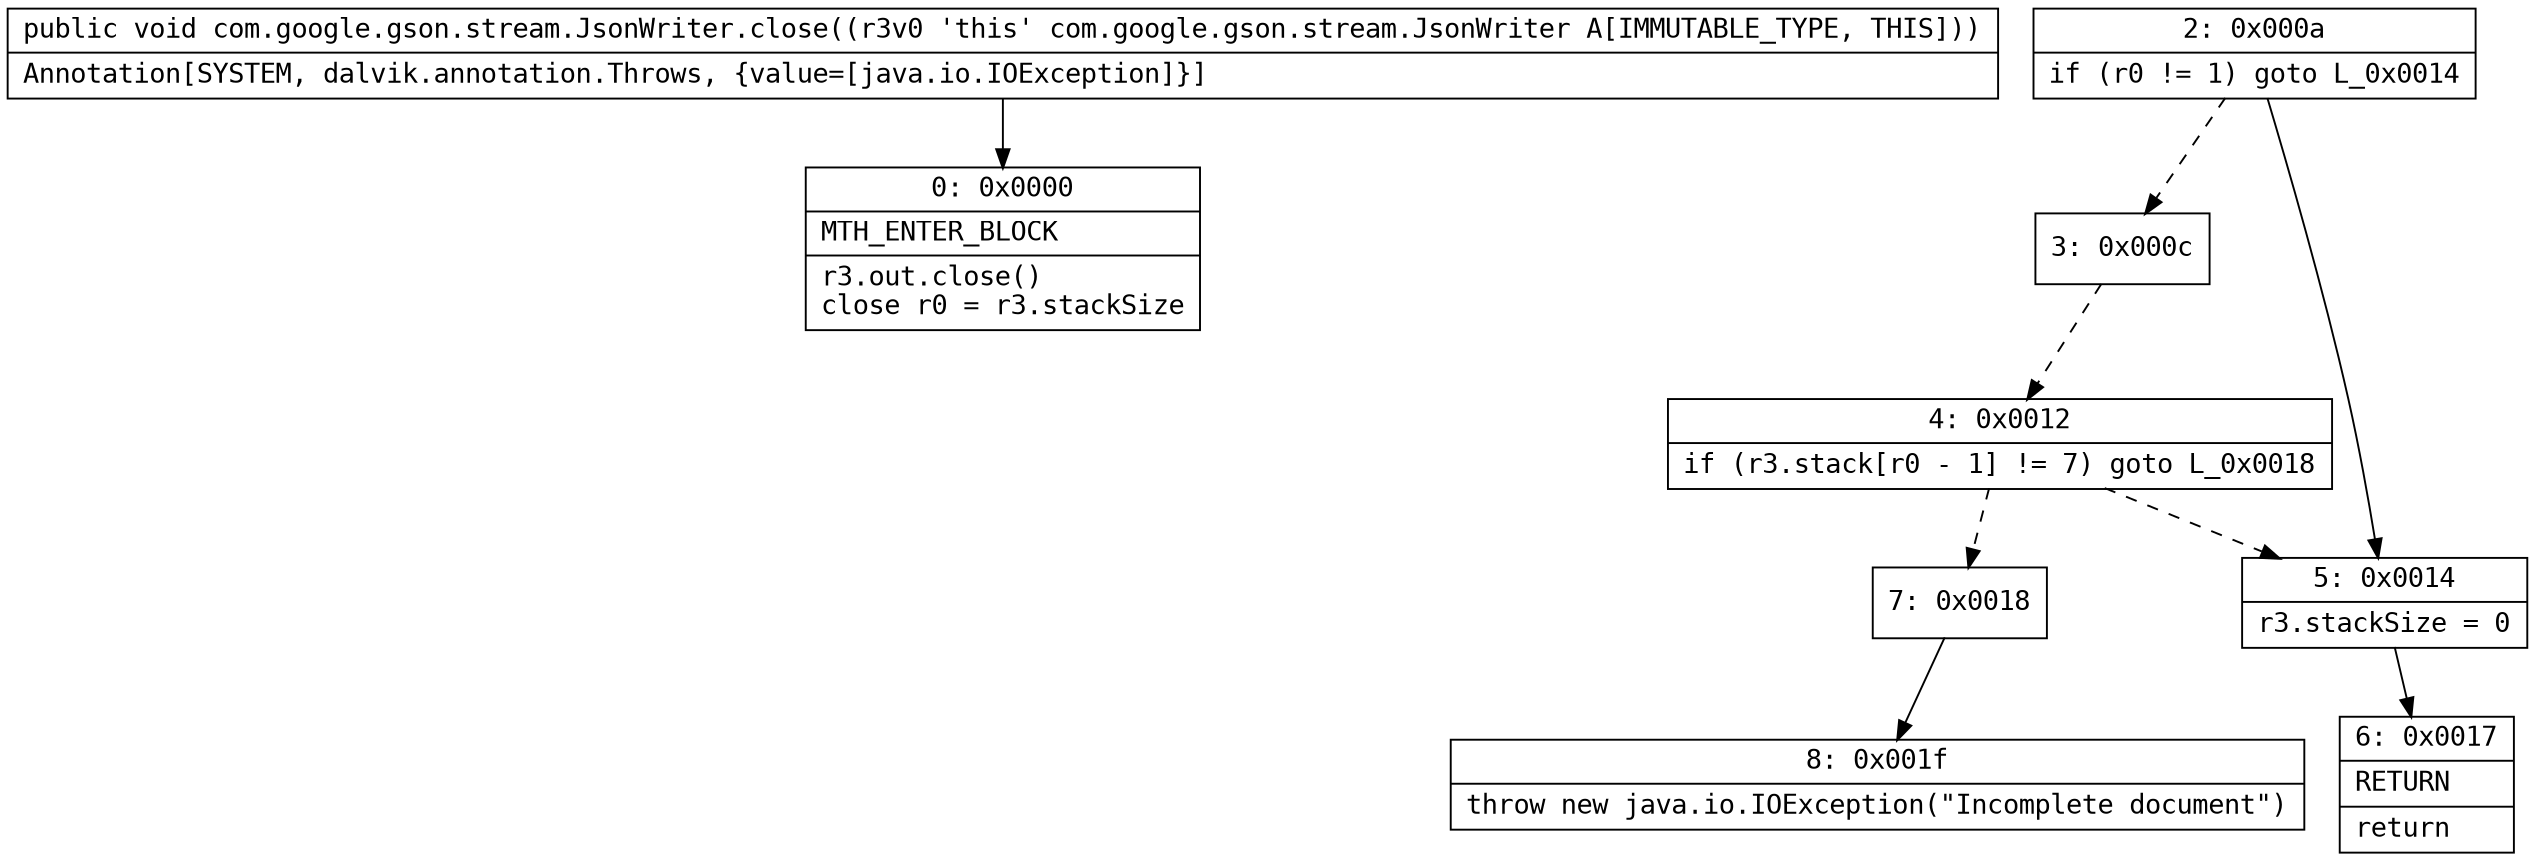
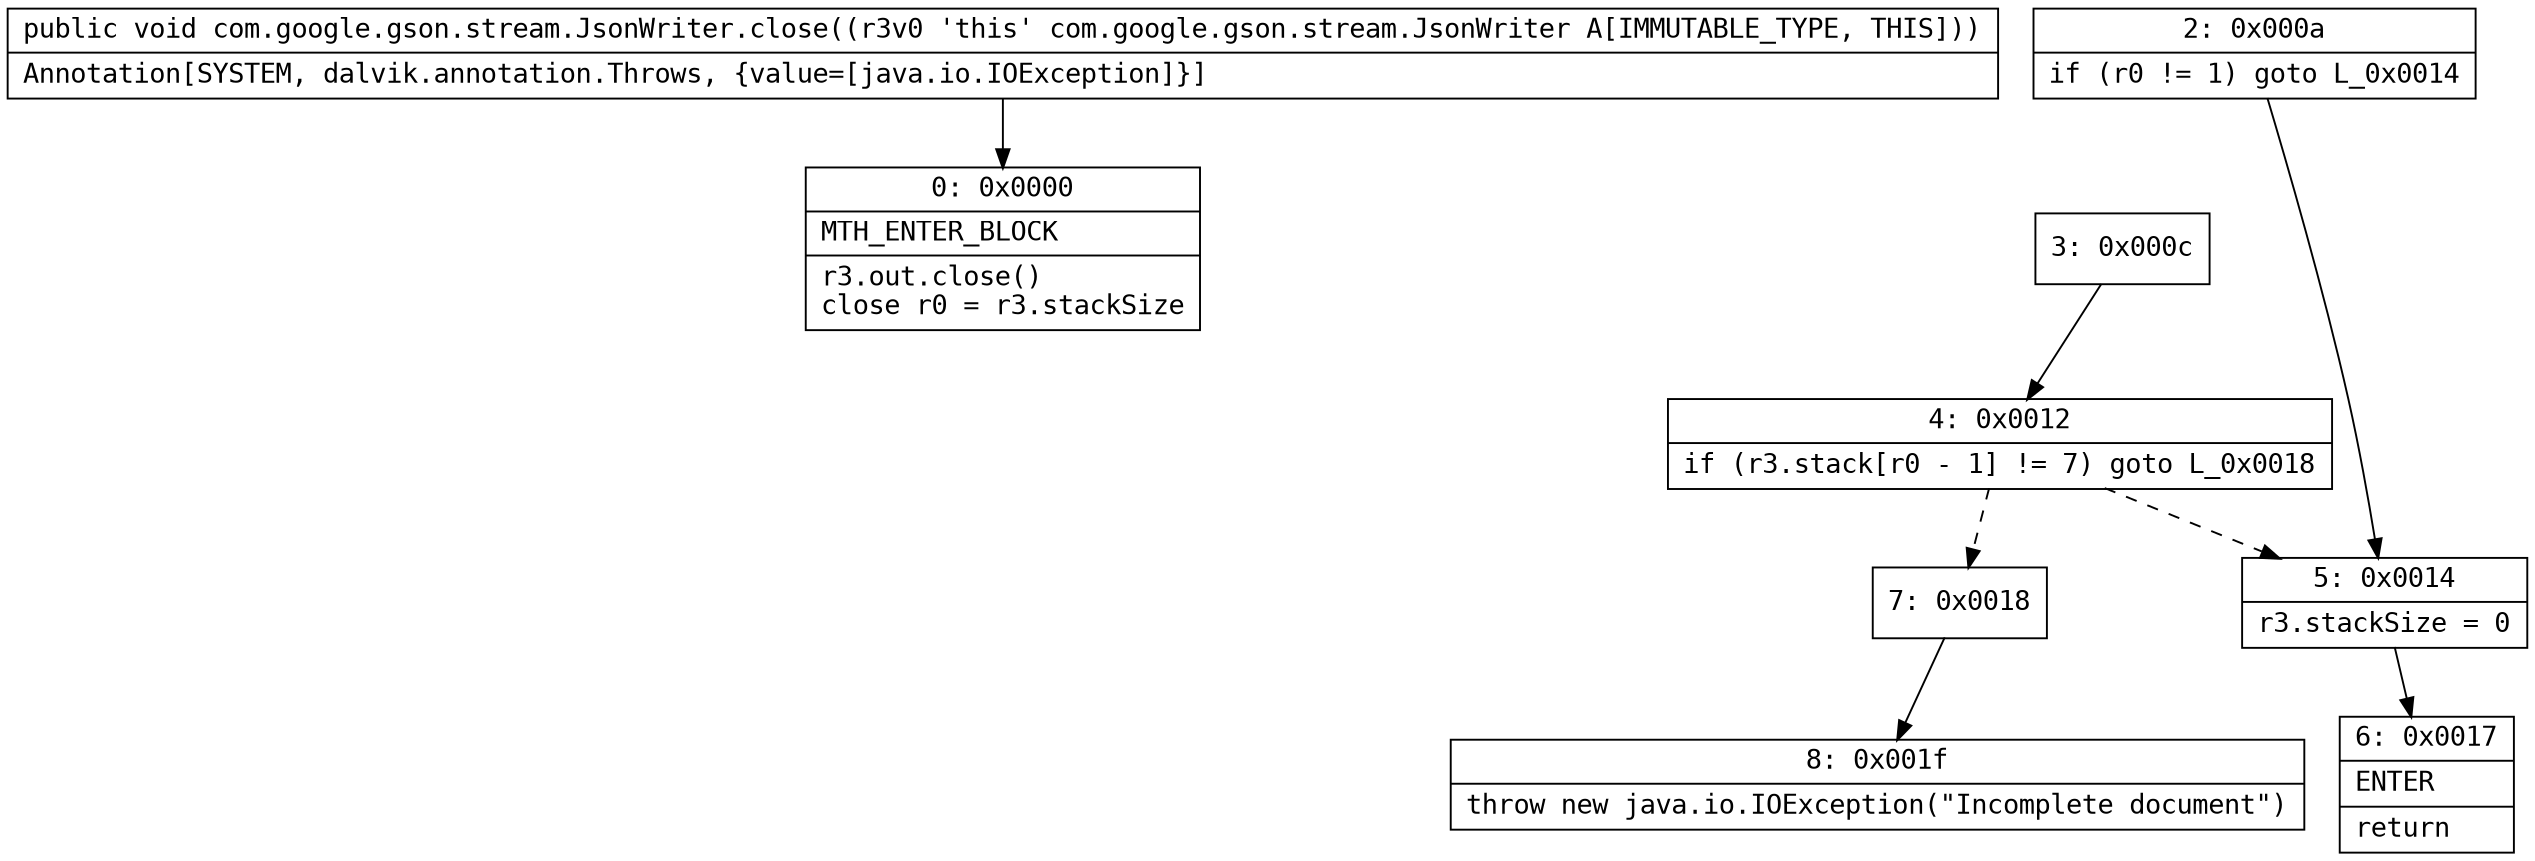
(2191, 148) -> none
(2069, 334) -> (2069, 334)
(2403, 783) -> (2395, 783)
